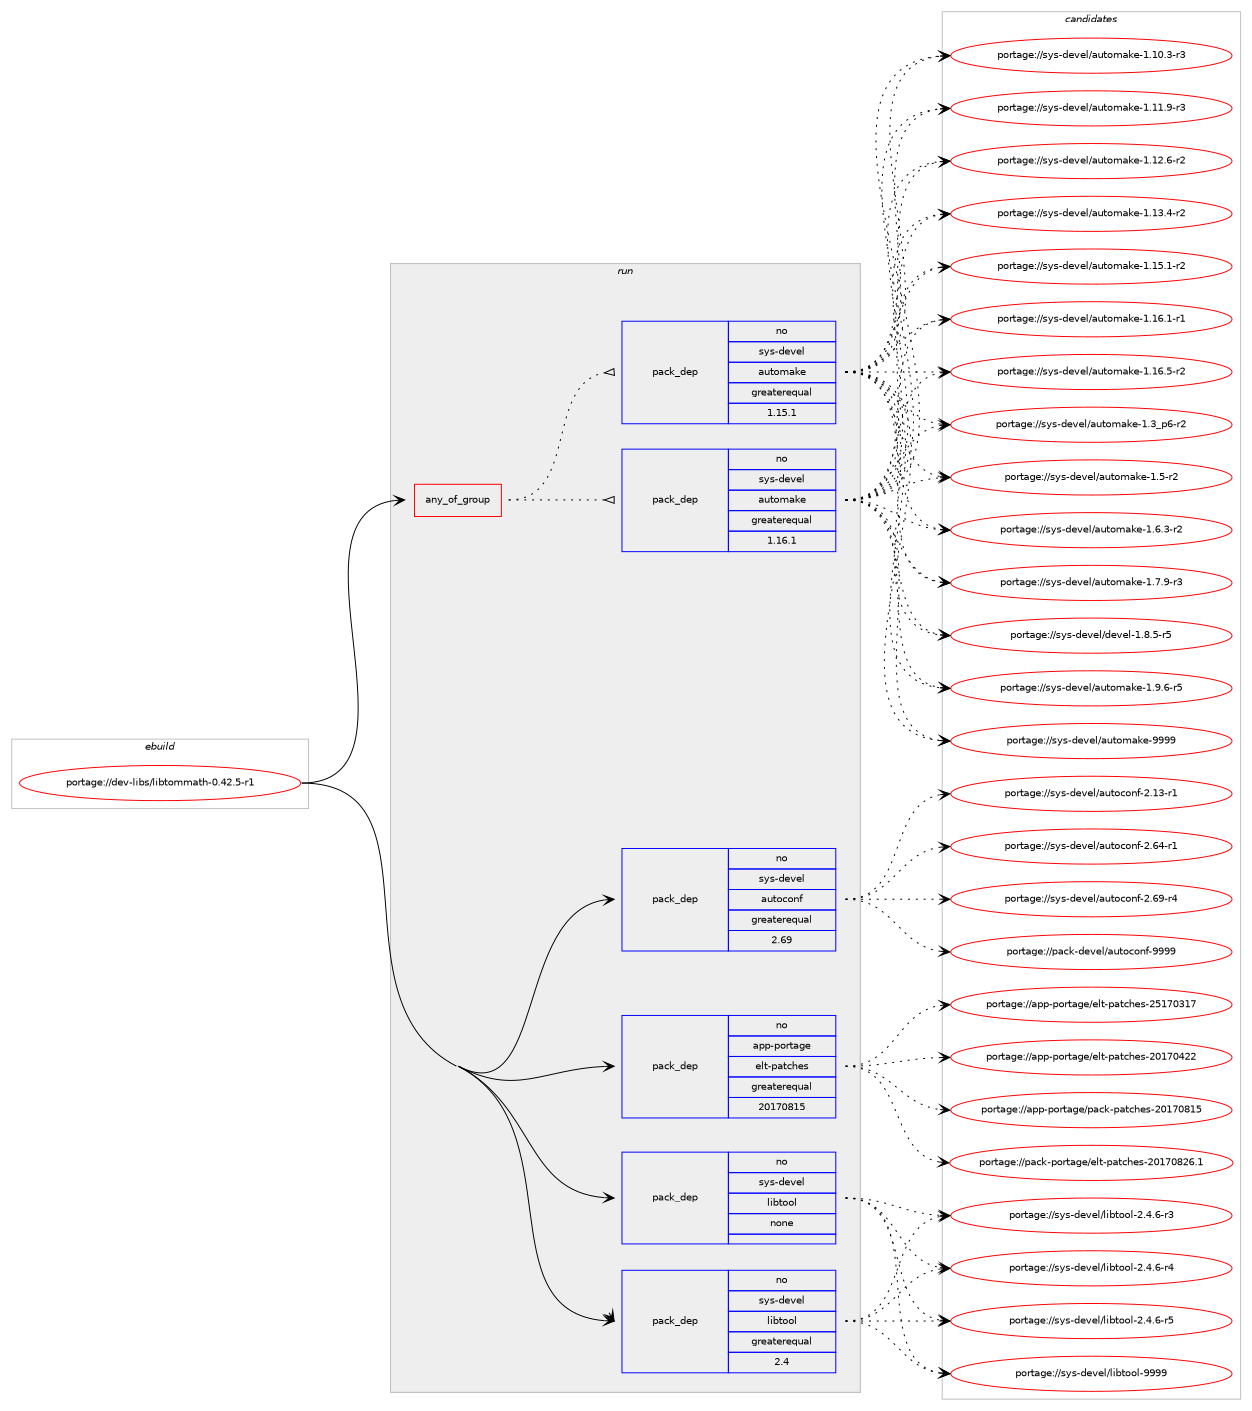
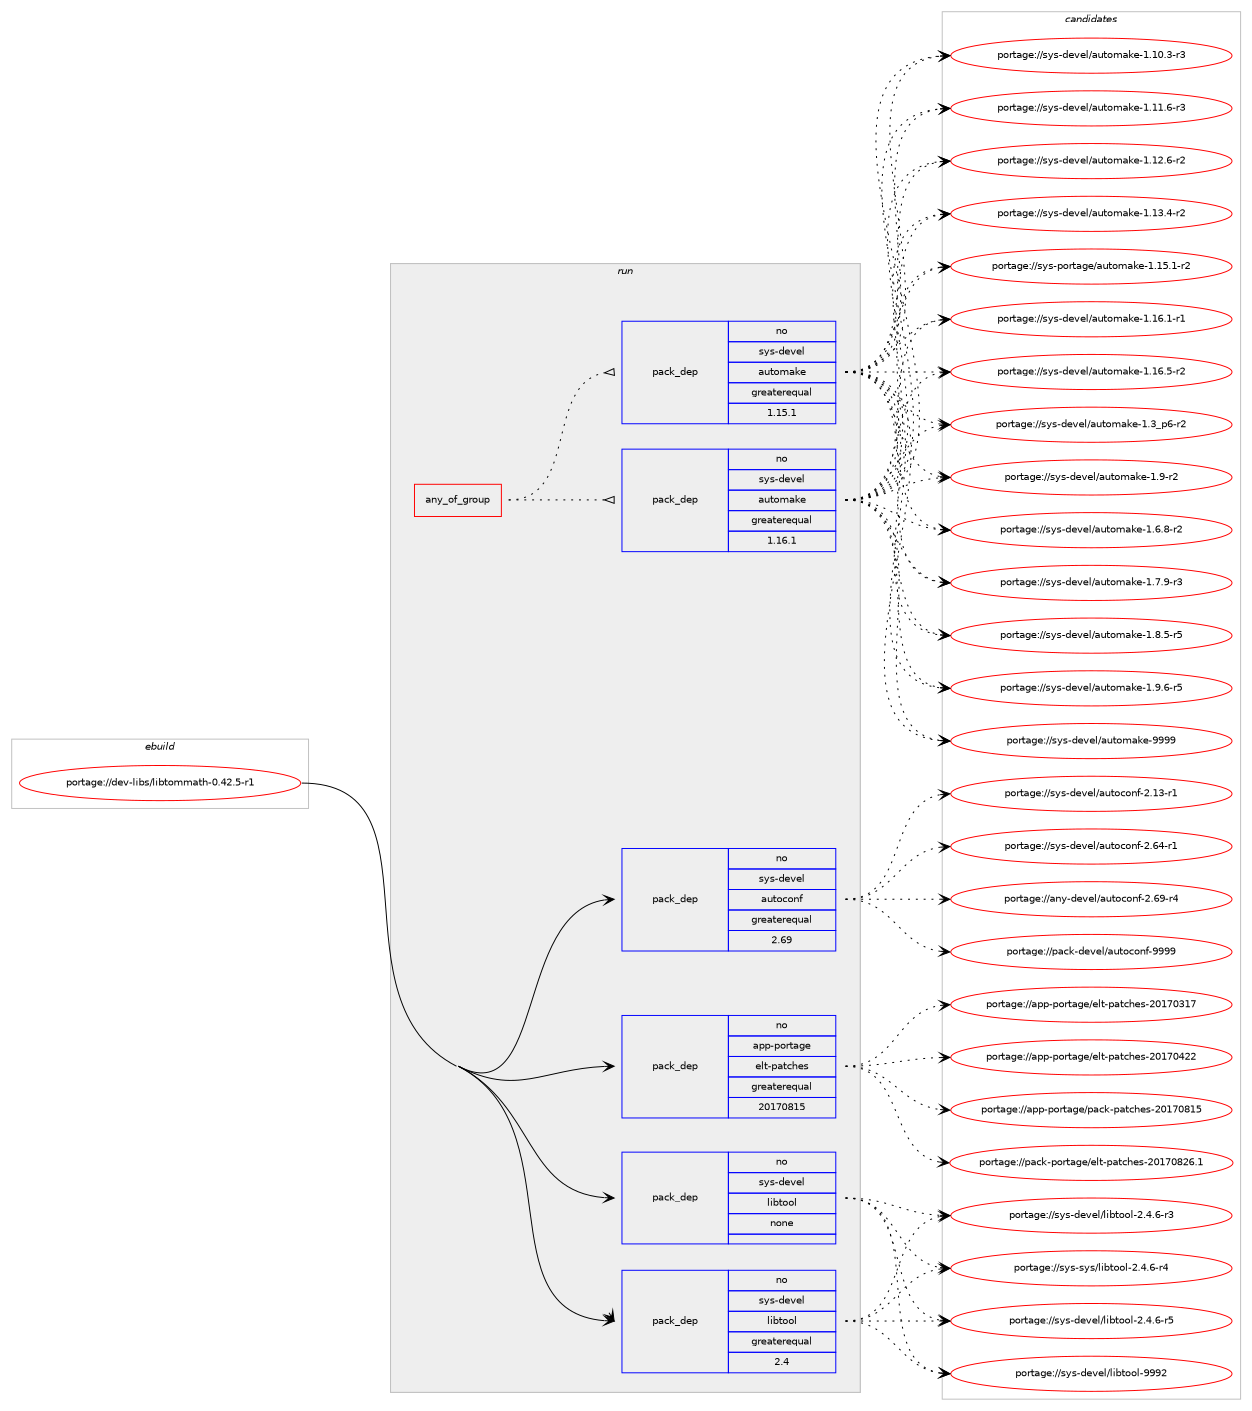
(1091, 108) -> (1091, 108)
(1091, 267) -> (1091, 267)
(1091, 477) -> (1091, 477)
(1091, 530) -> (1091, 530)
(1091, 636) -> (1091, 636)
(354, 646) -> none
(1091, 899) -> (1091, 899)
(1091, 1005) -> (1091, 1005)
(1091, 1268) -> (1091, 1268)
(1091, 1374) -> (1091, 1374)
